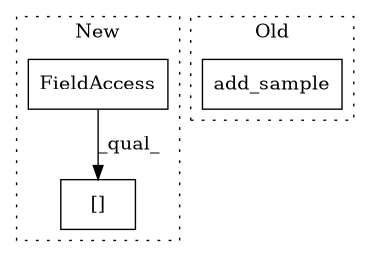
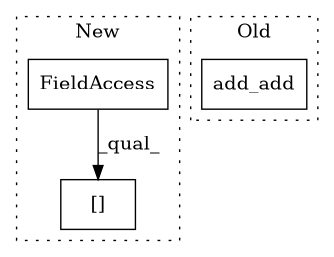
(272, 84) -> (254, 84)
